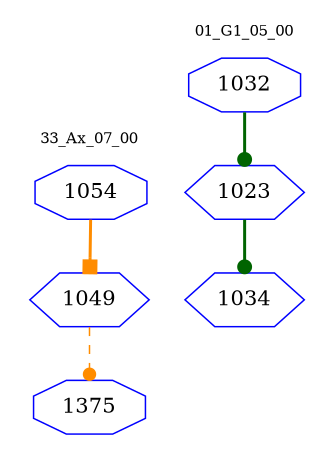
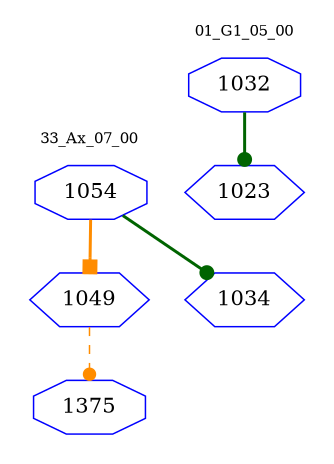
(245, 240) -> (150, 234)
